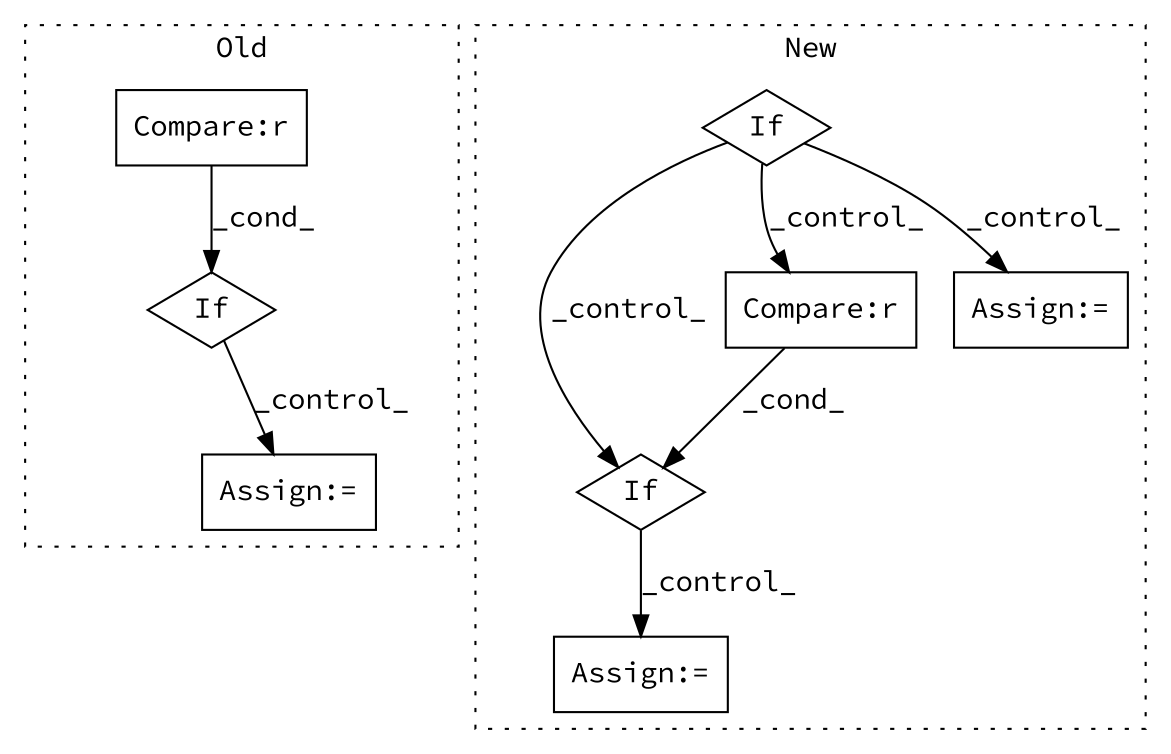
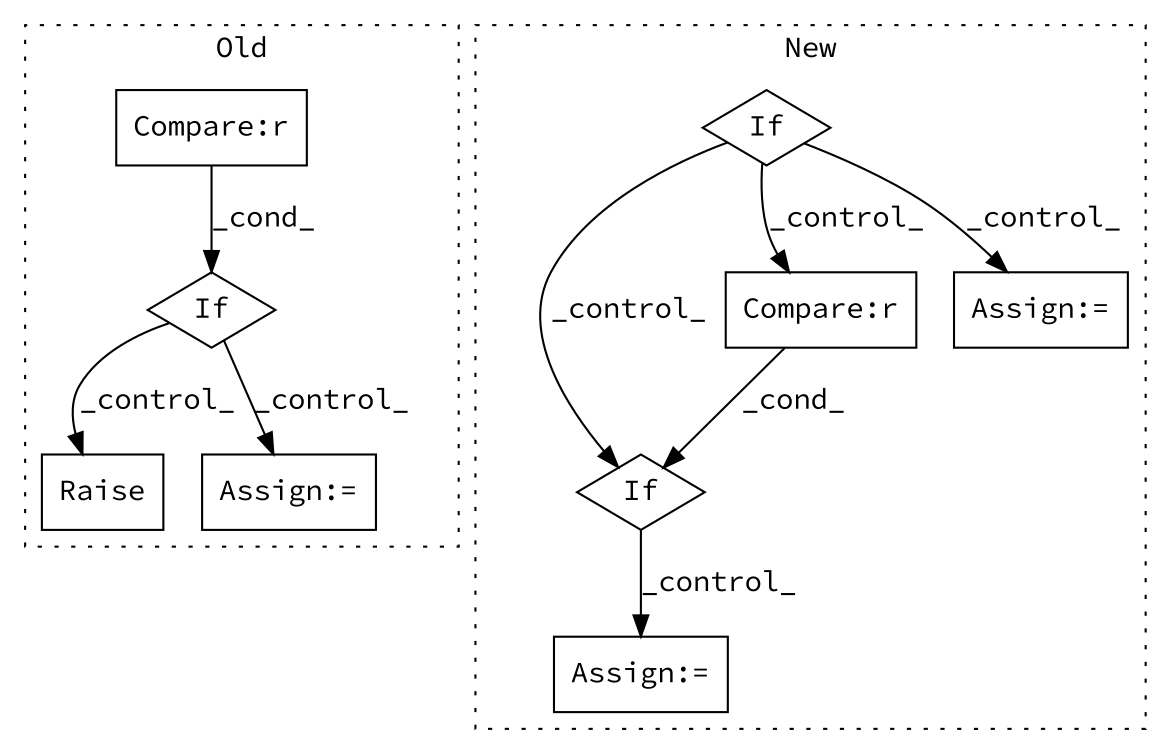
none -> (103, 492)
